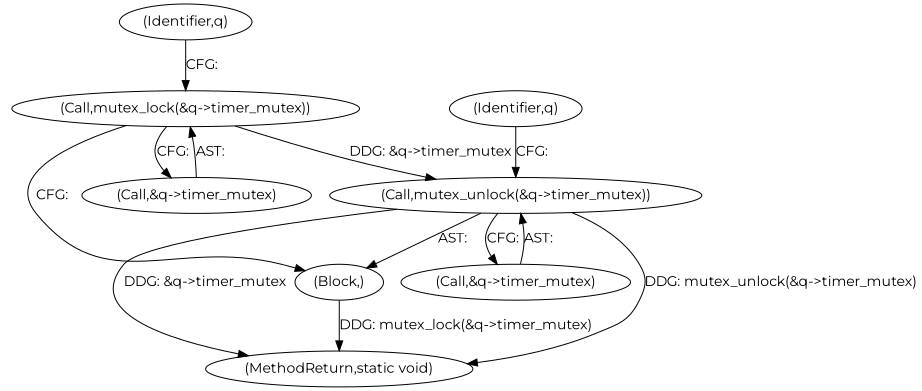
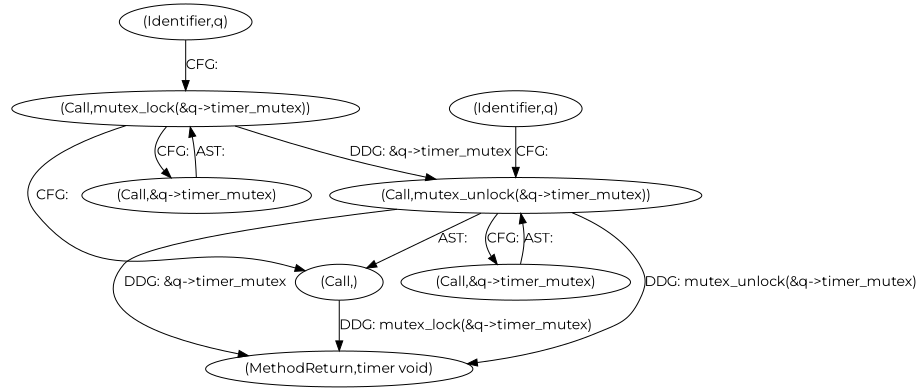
(339, 282) -> (339, 282)
(339, 369) -> (339, 369)
